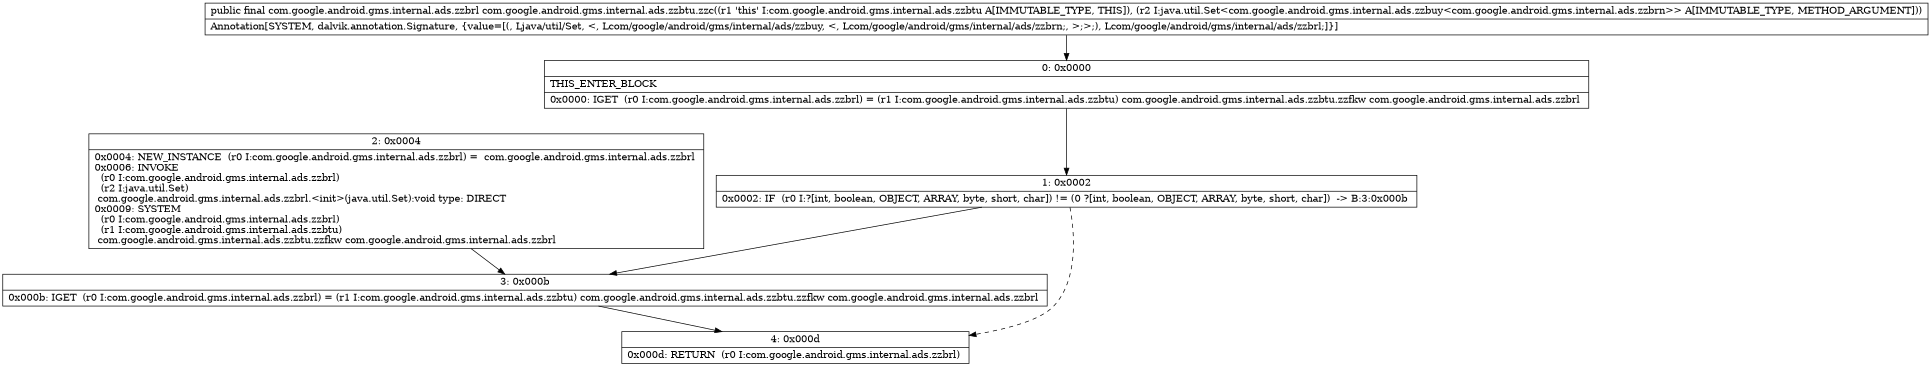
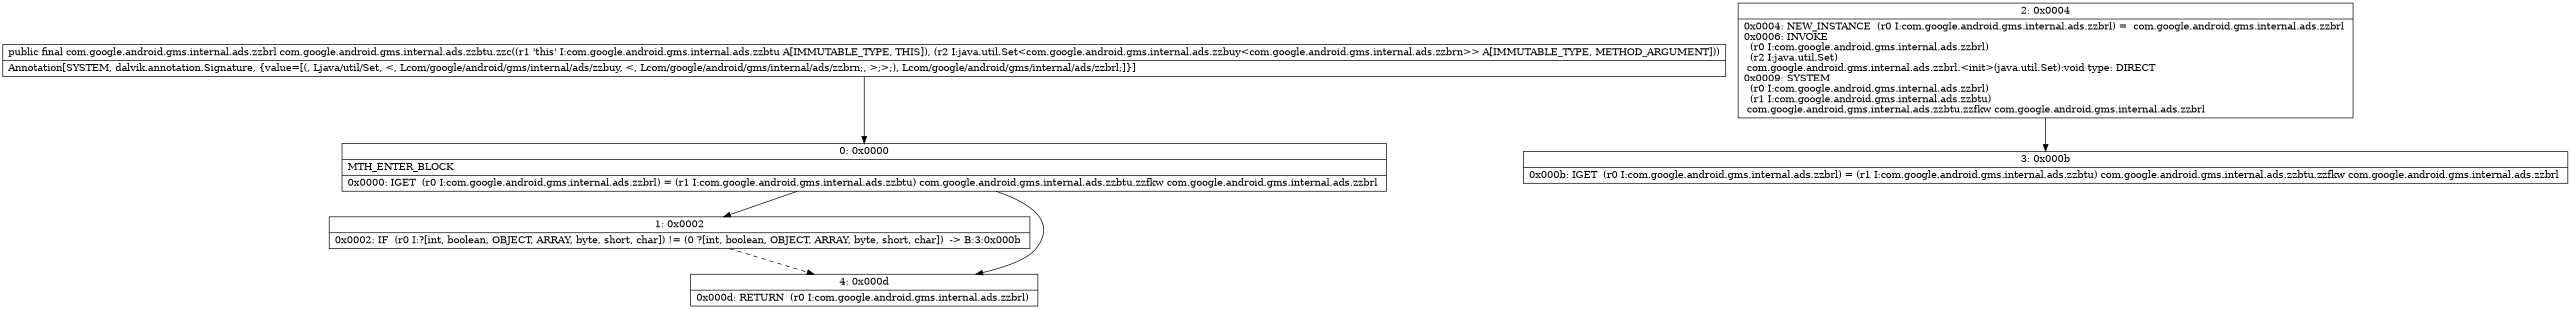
(603, 84) -> (401, 167)
(799, 240) -> none
(657, 318) -> (1042, 237)
